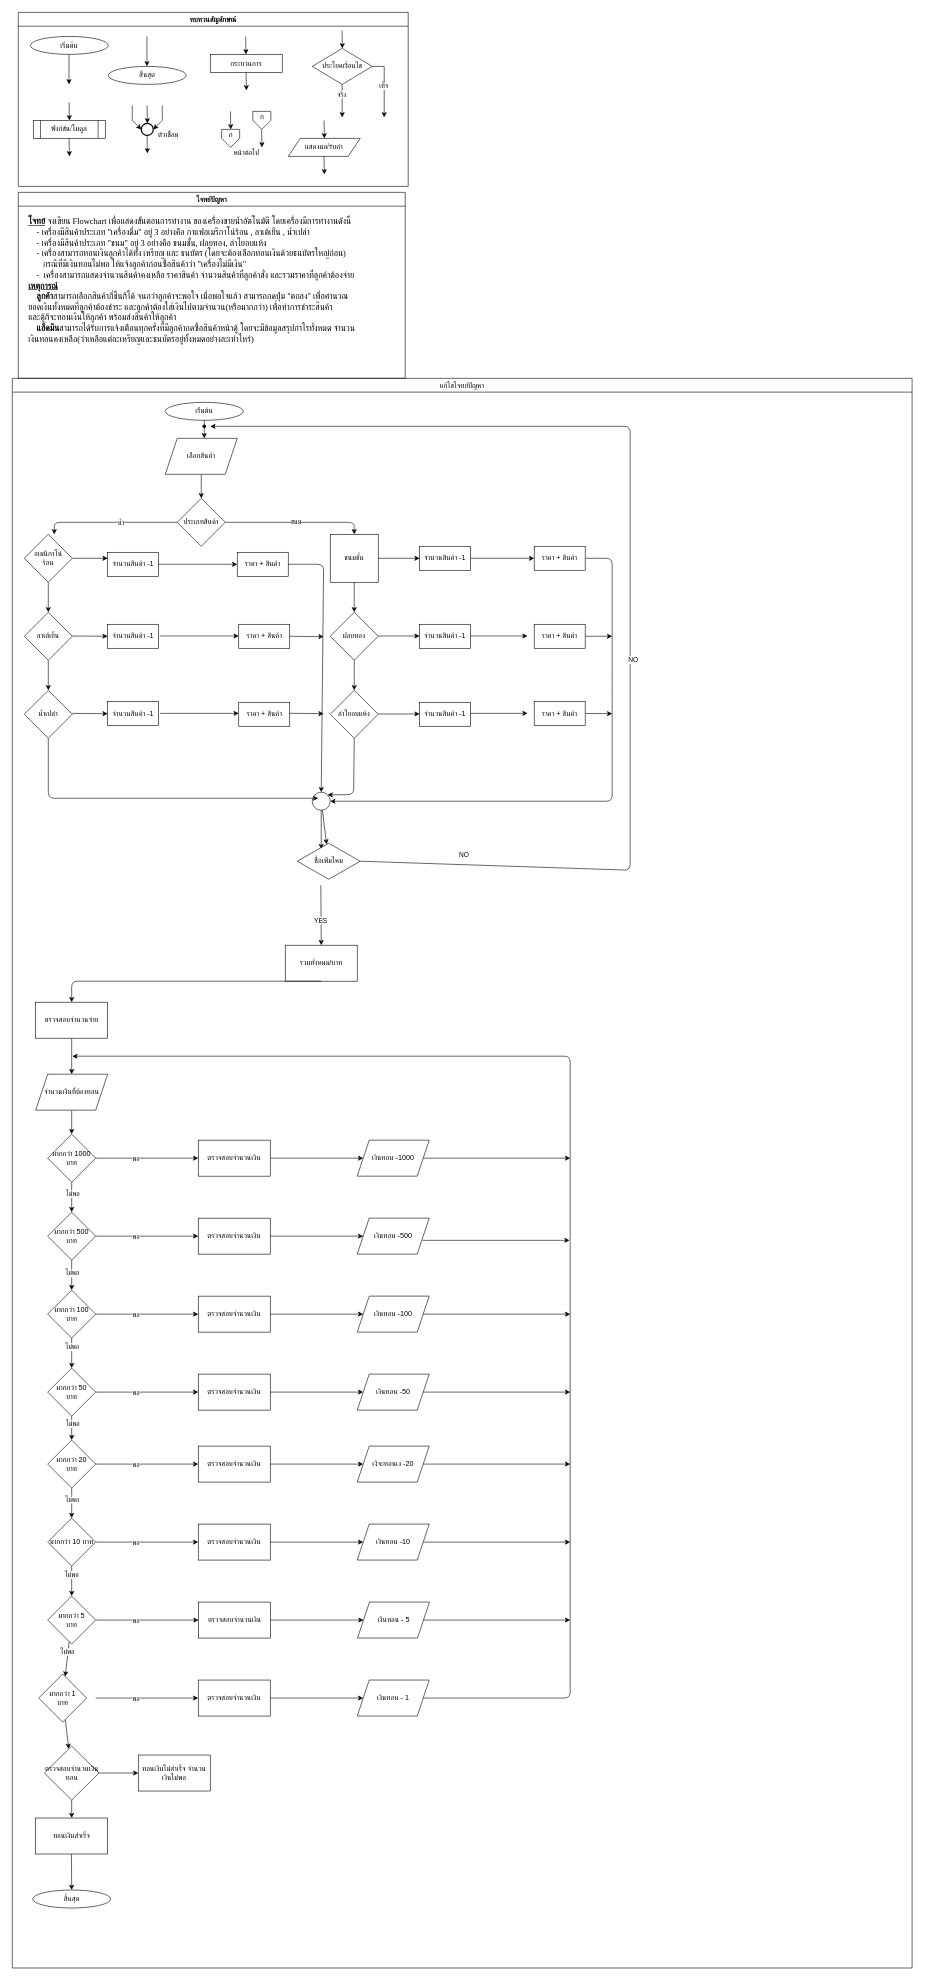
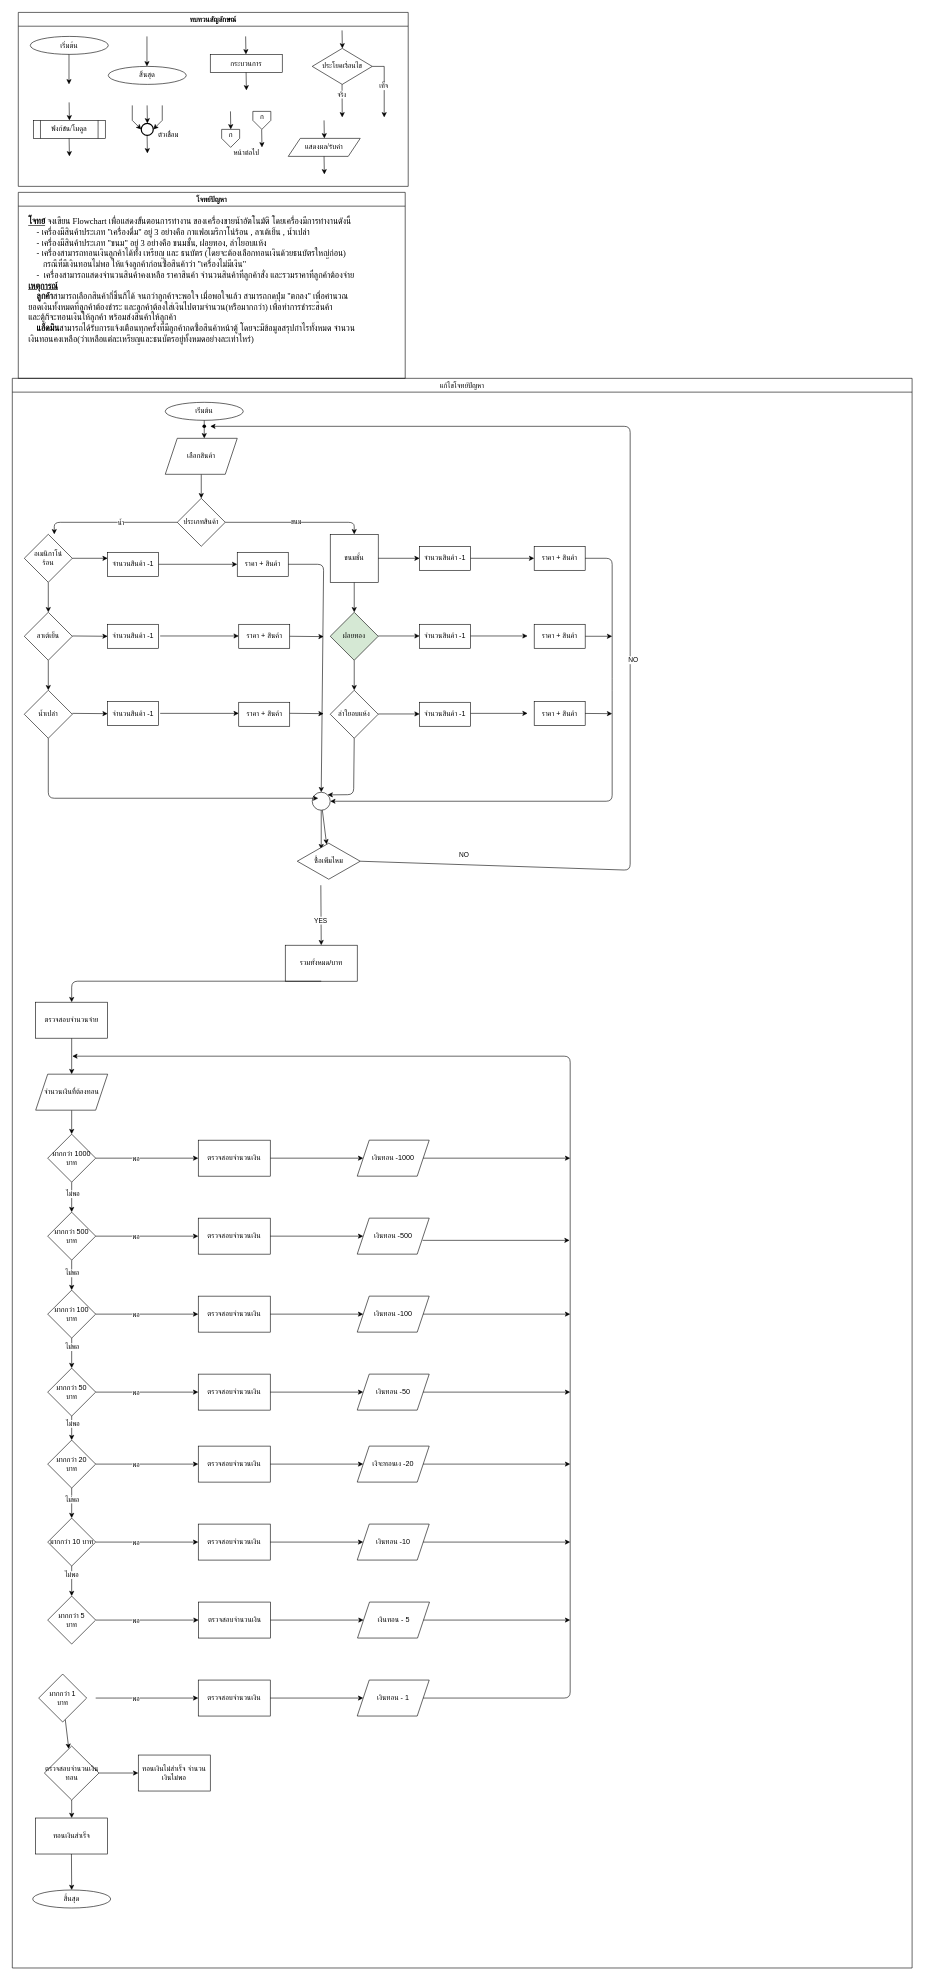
(354, 636) -> (354, 636)
(67, 1658) -> none
